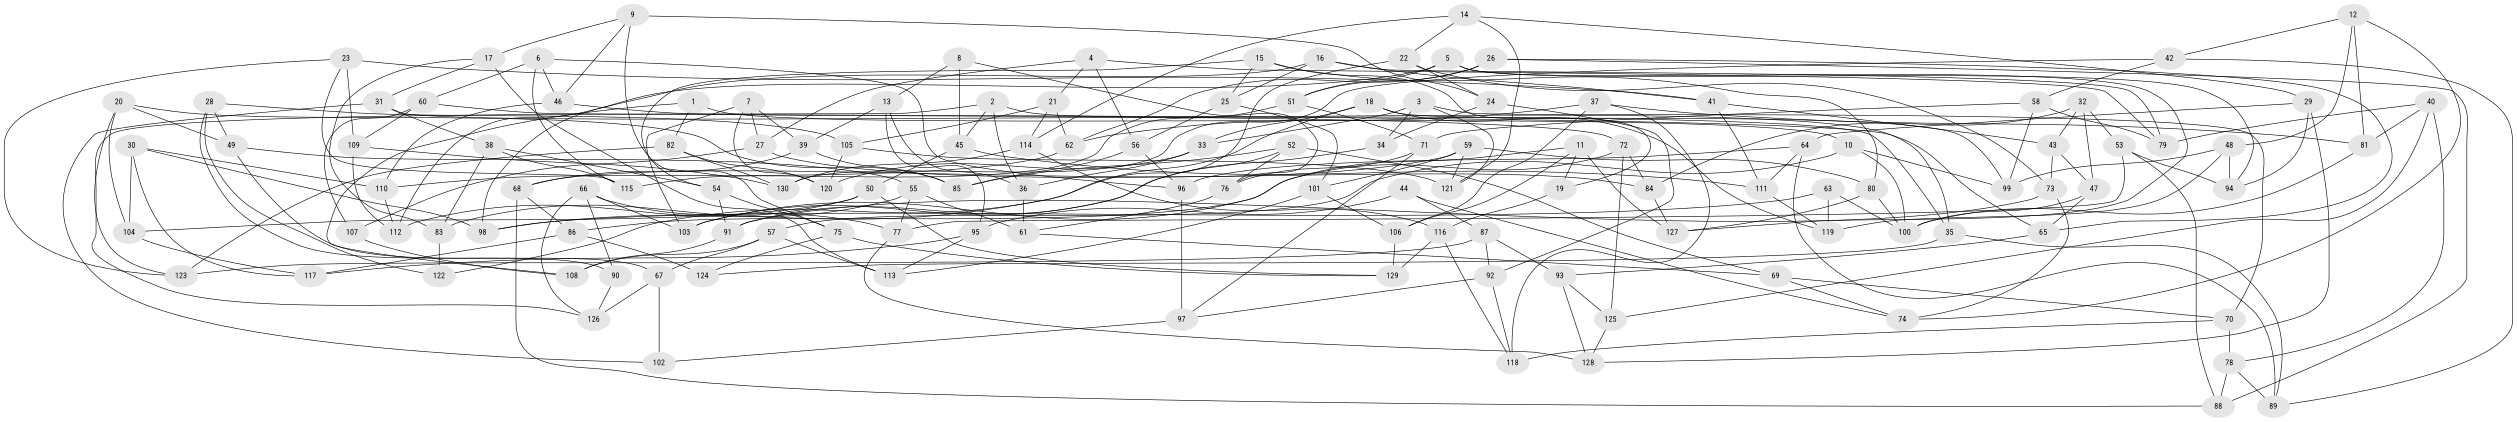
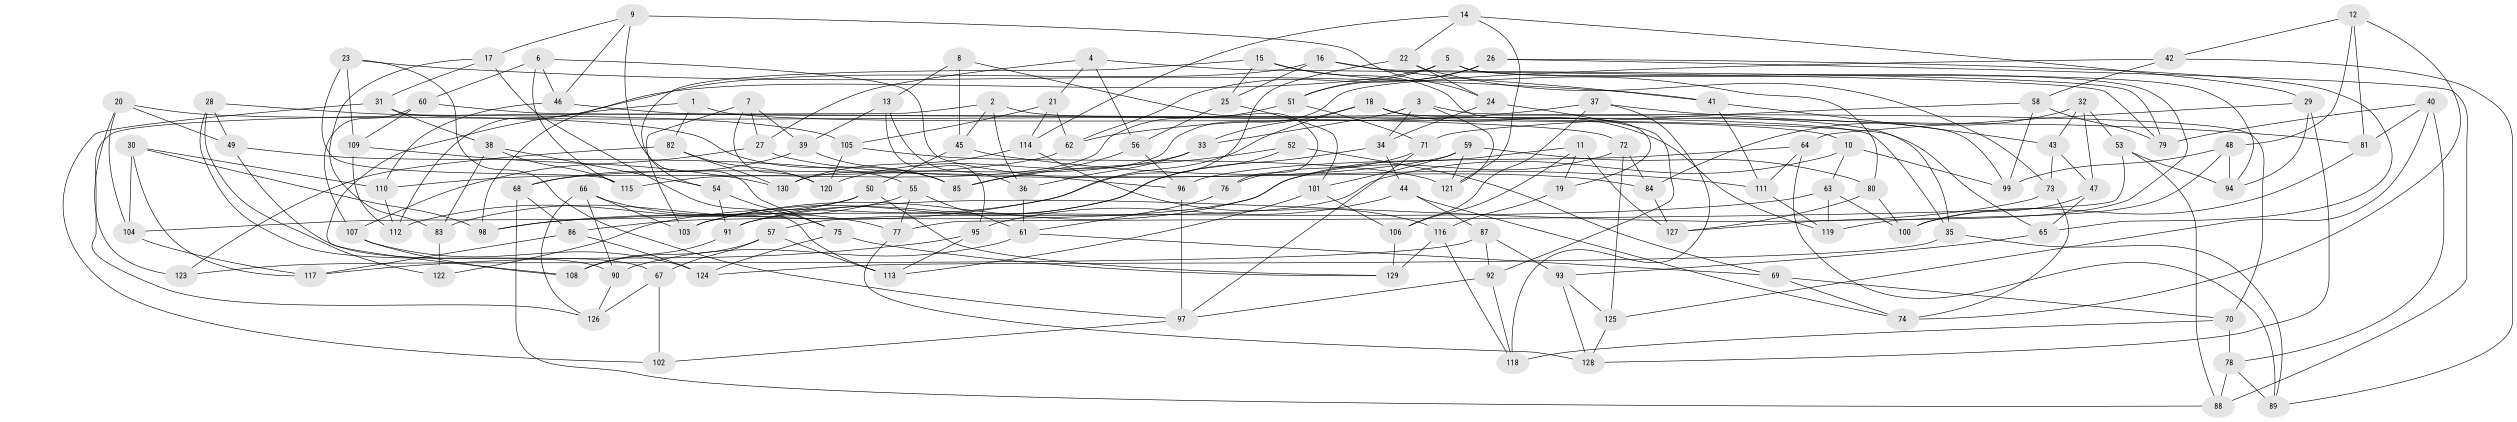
(39, 107) -> (747, 267)
(1258, 167) -> none
none -> (1393, 167)
(1894, 180) -> (1839, 167)
none -> (527, 254)
none -> (848, 255)
